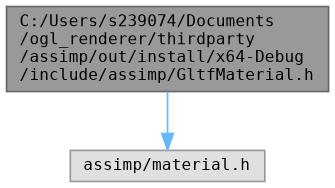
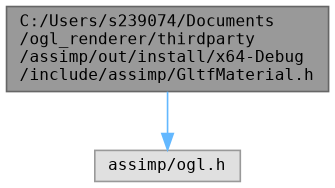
(168, 166) -> (168, 166)
